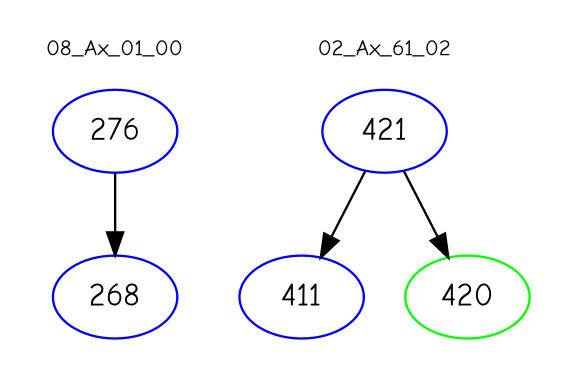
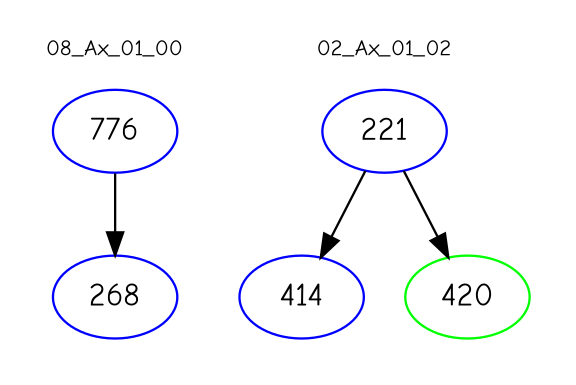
(385, 50) -> (385, 50)
(115, 131) -> (115, 131)
(385, 131) -> (385, 131)
(302, 297) -> (302, 297)
